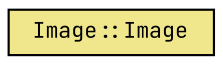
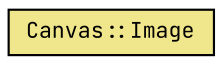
(111, 32) -> (111, 32)
